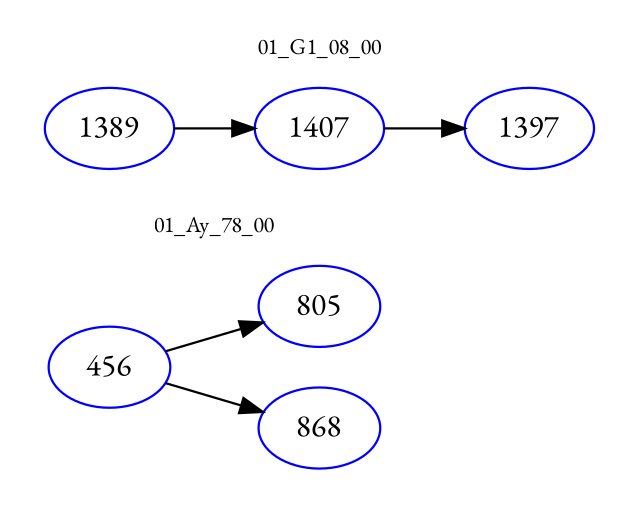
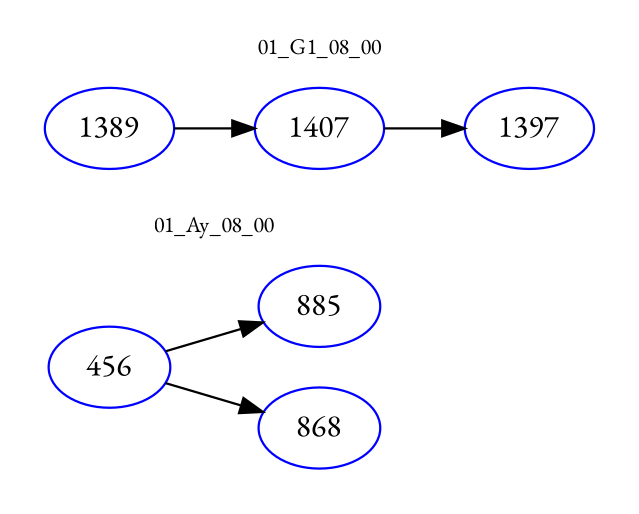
(214, 226) -> (214, 226)
(319, 306) -> (319, 306)
